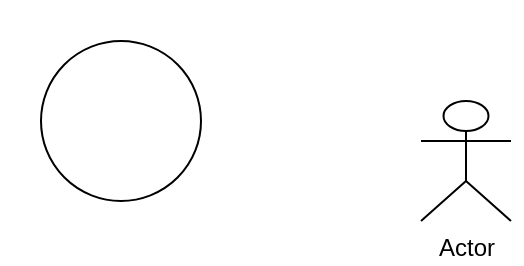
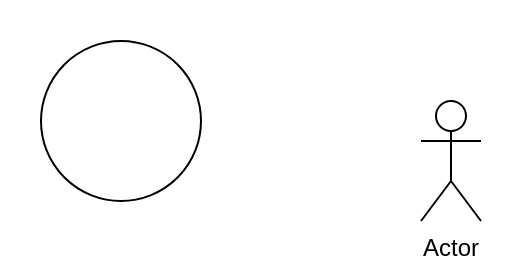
(466, 161) -> (451, 161)
